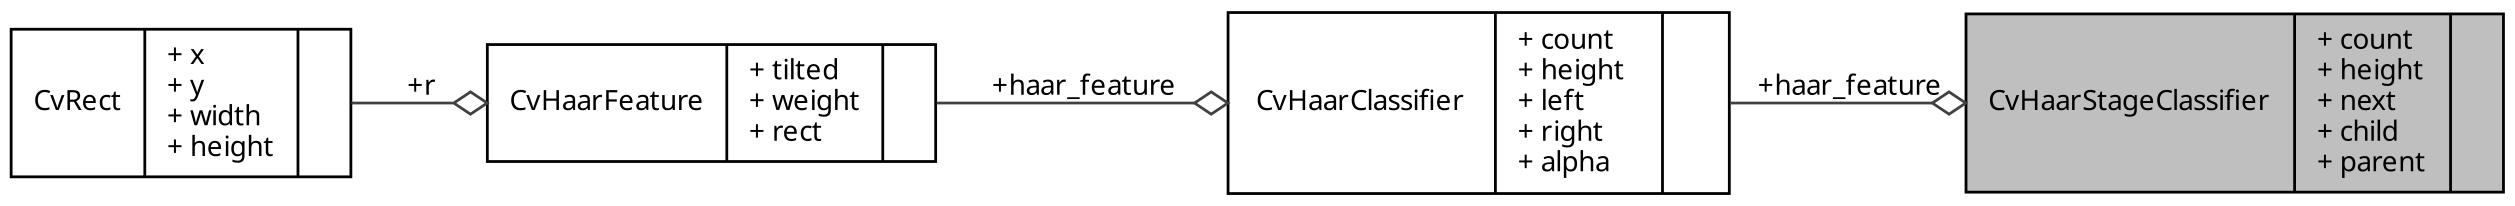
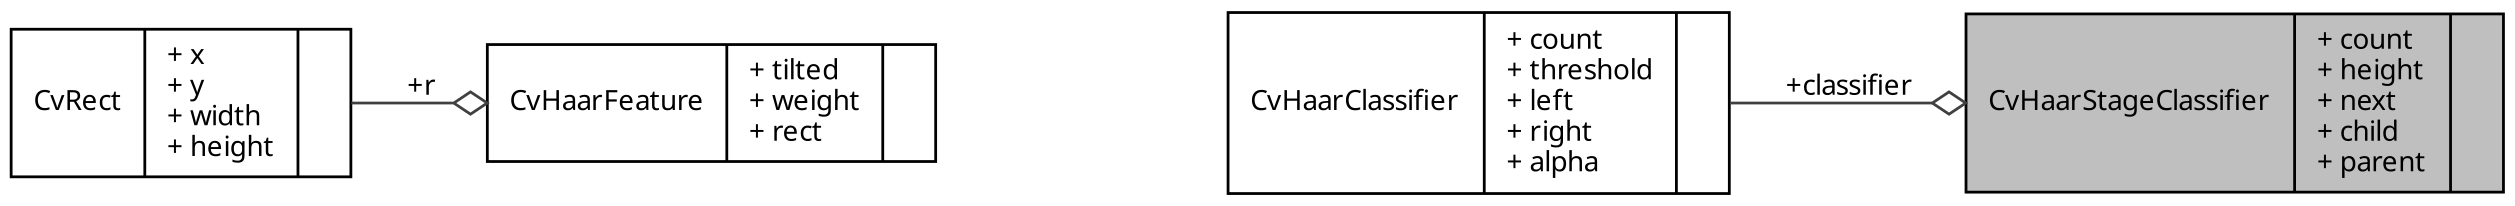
(1572, 71) -> (1580, 71)
(1848, 88) -> (1848, 88)
(1066, 103) -> none
